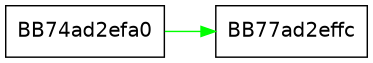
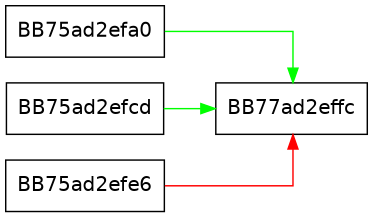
(85, 31) -> (85, 31)
none -> (85, 109)
none -> (85, 186)
